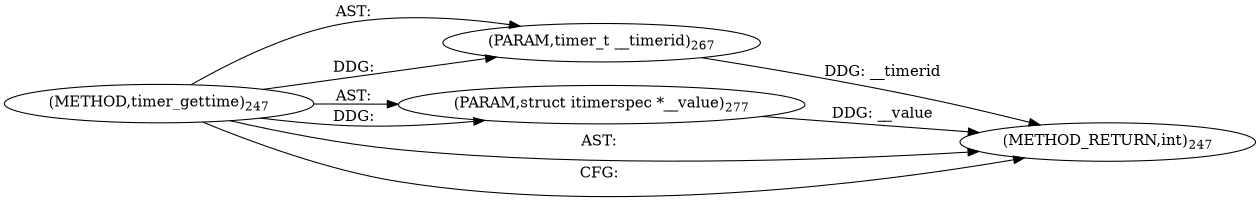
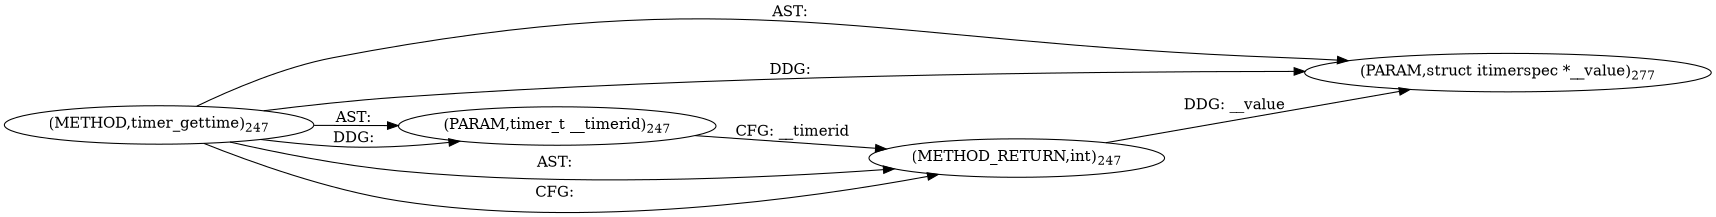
(703, 41) -> (659, 124)
(882, 72) -> (793, 132)
(865, 124) -> (1253, 117)
